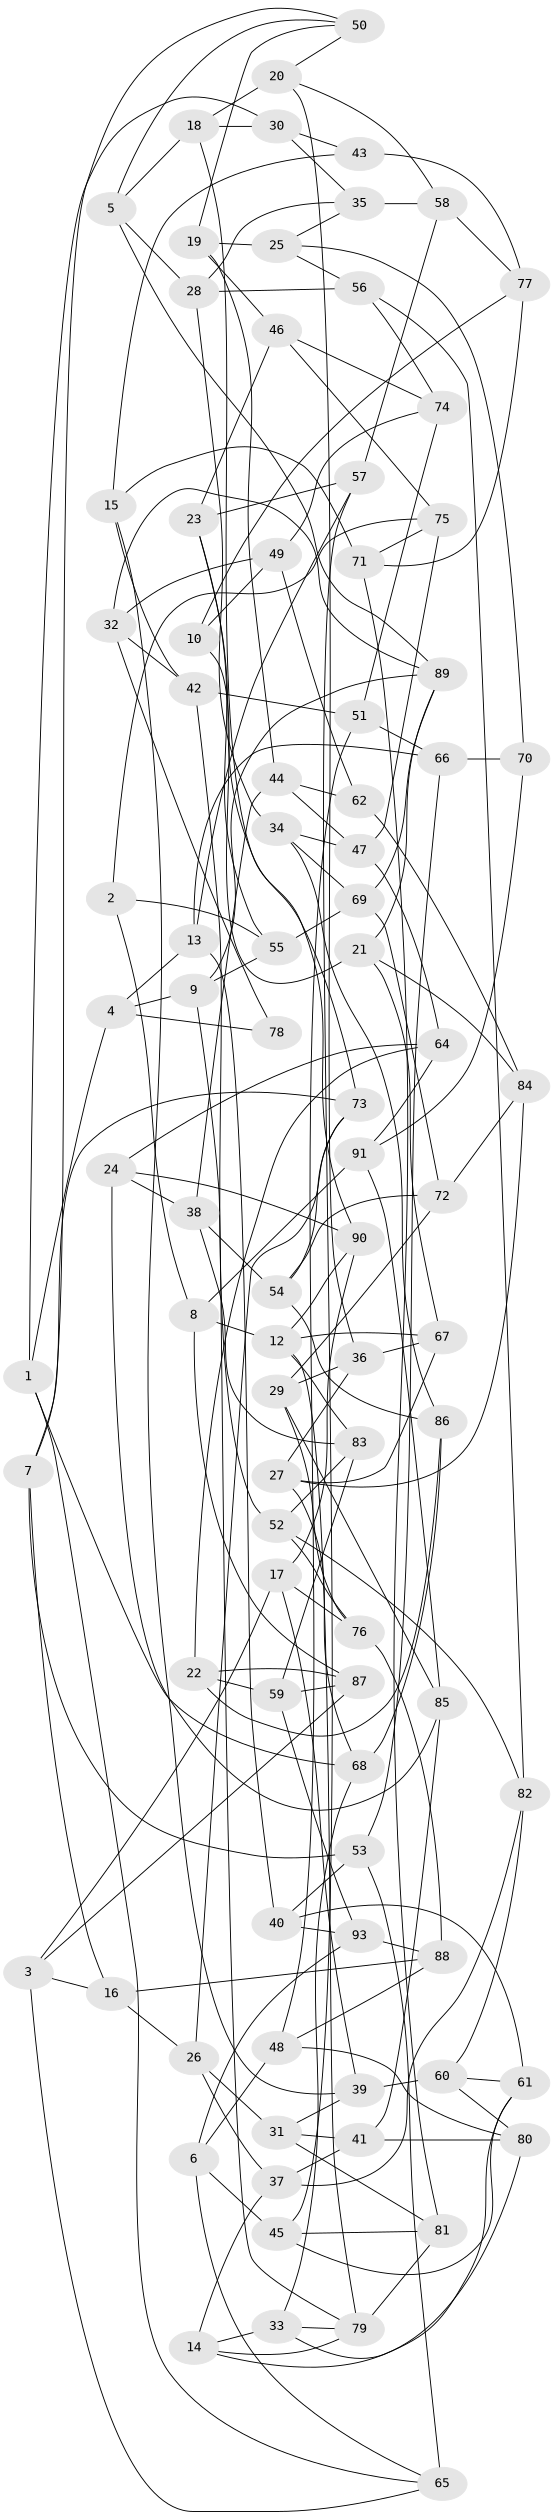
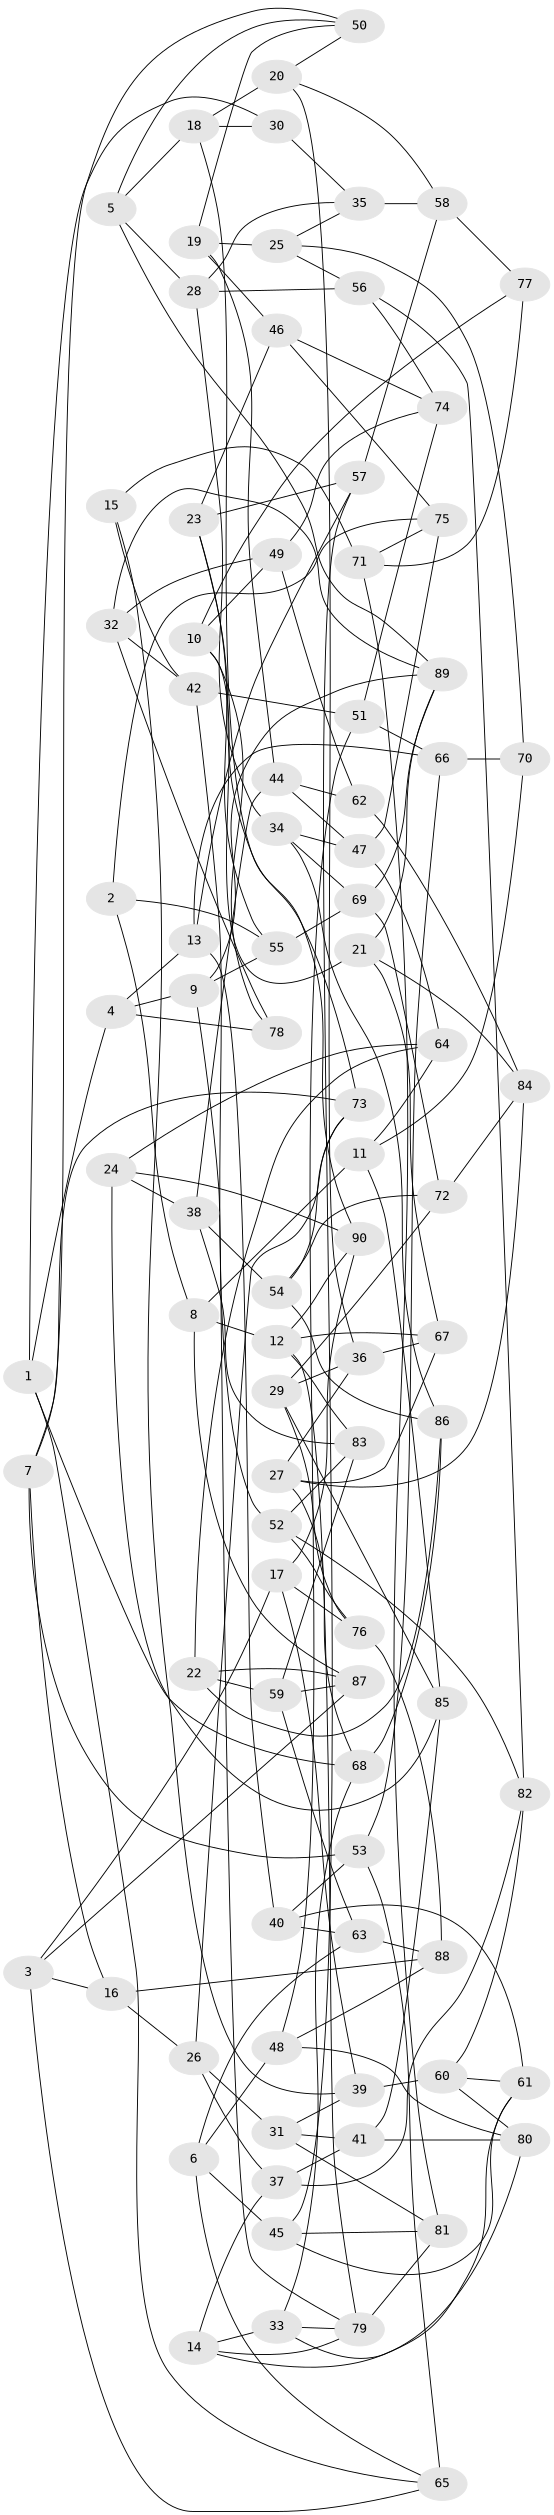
(360, 154) -> none
none -> (237, 835)
(360, 1154) -> (360, 1154)
(360, 1936) -> (360, 1936)
